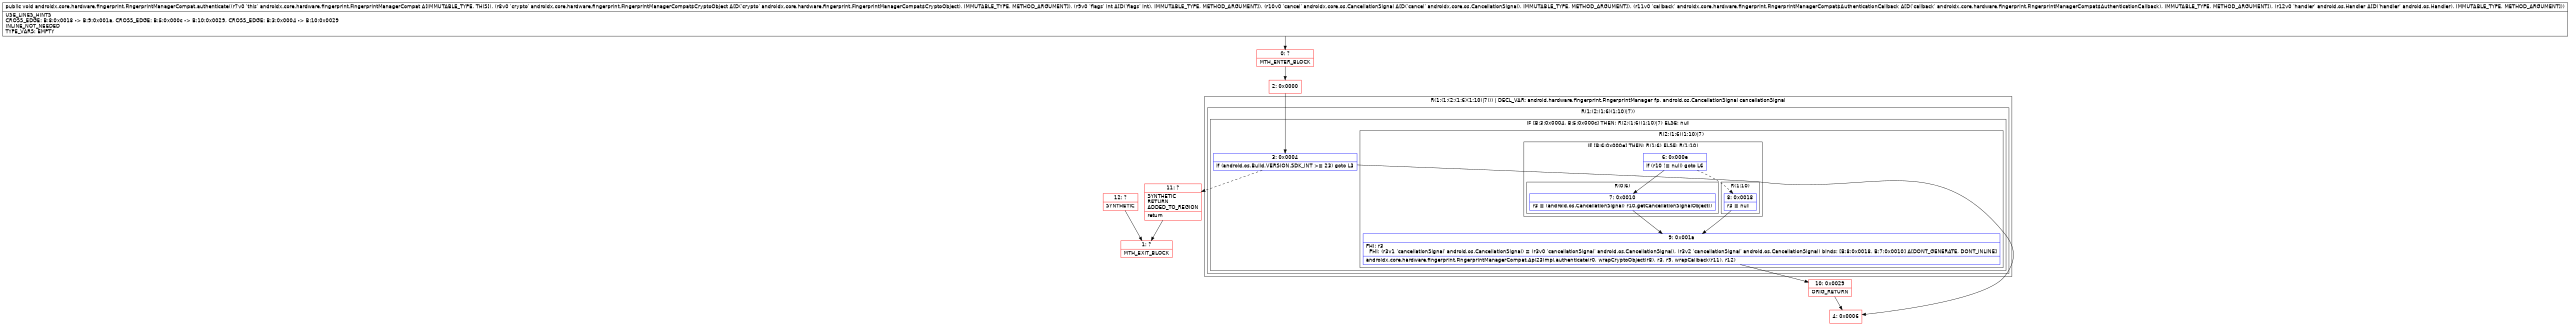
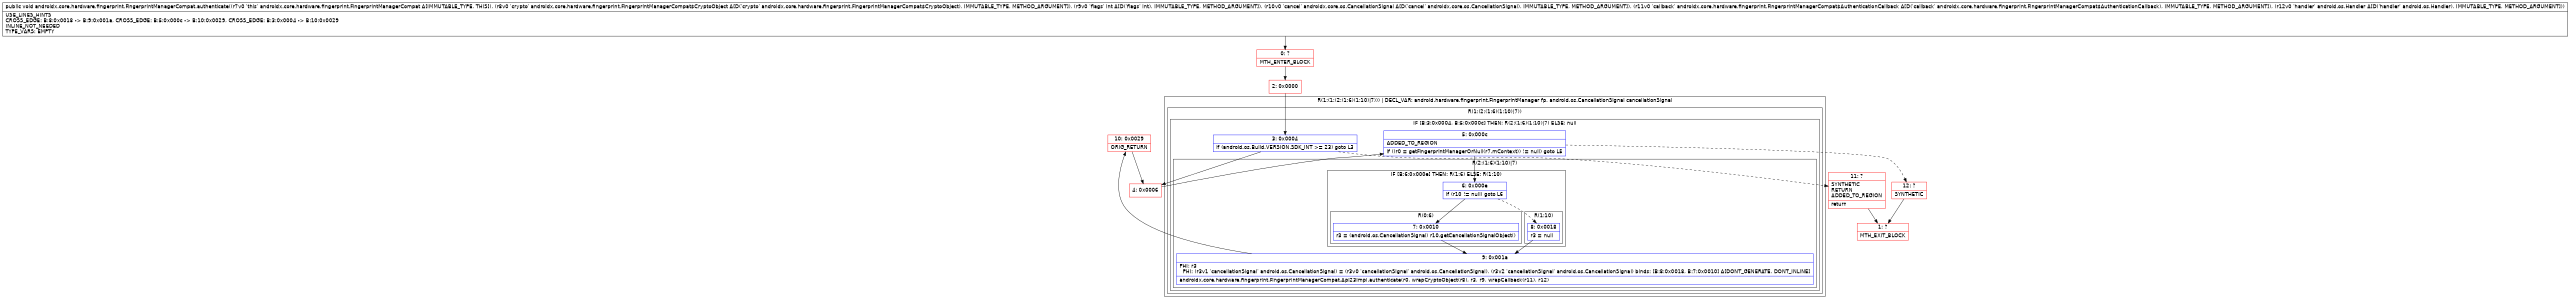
none -> (1475, 143)
